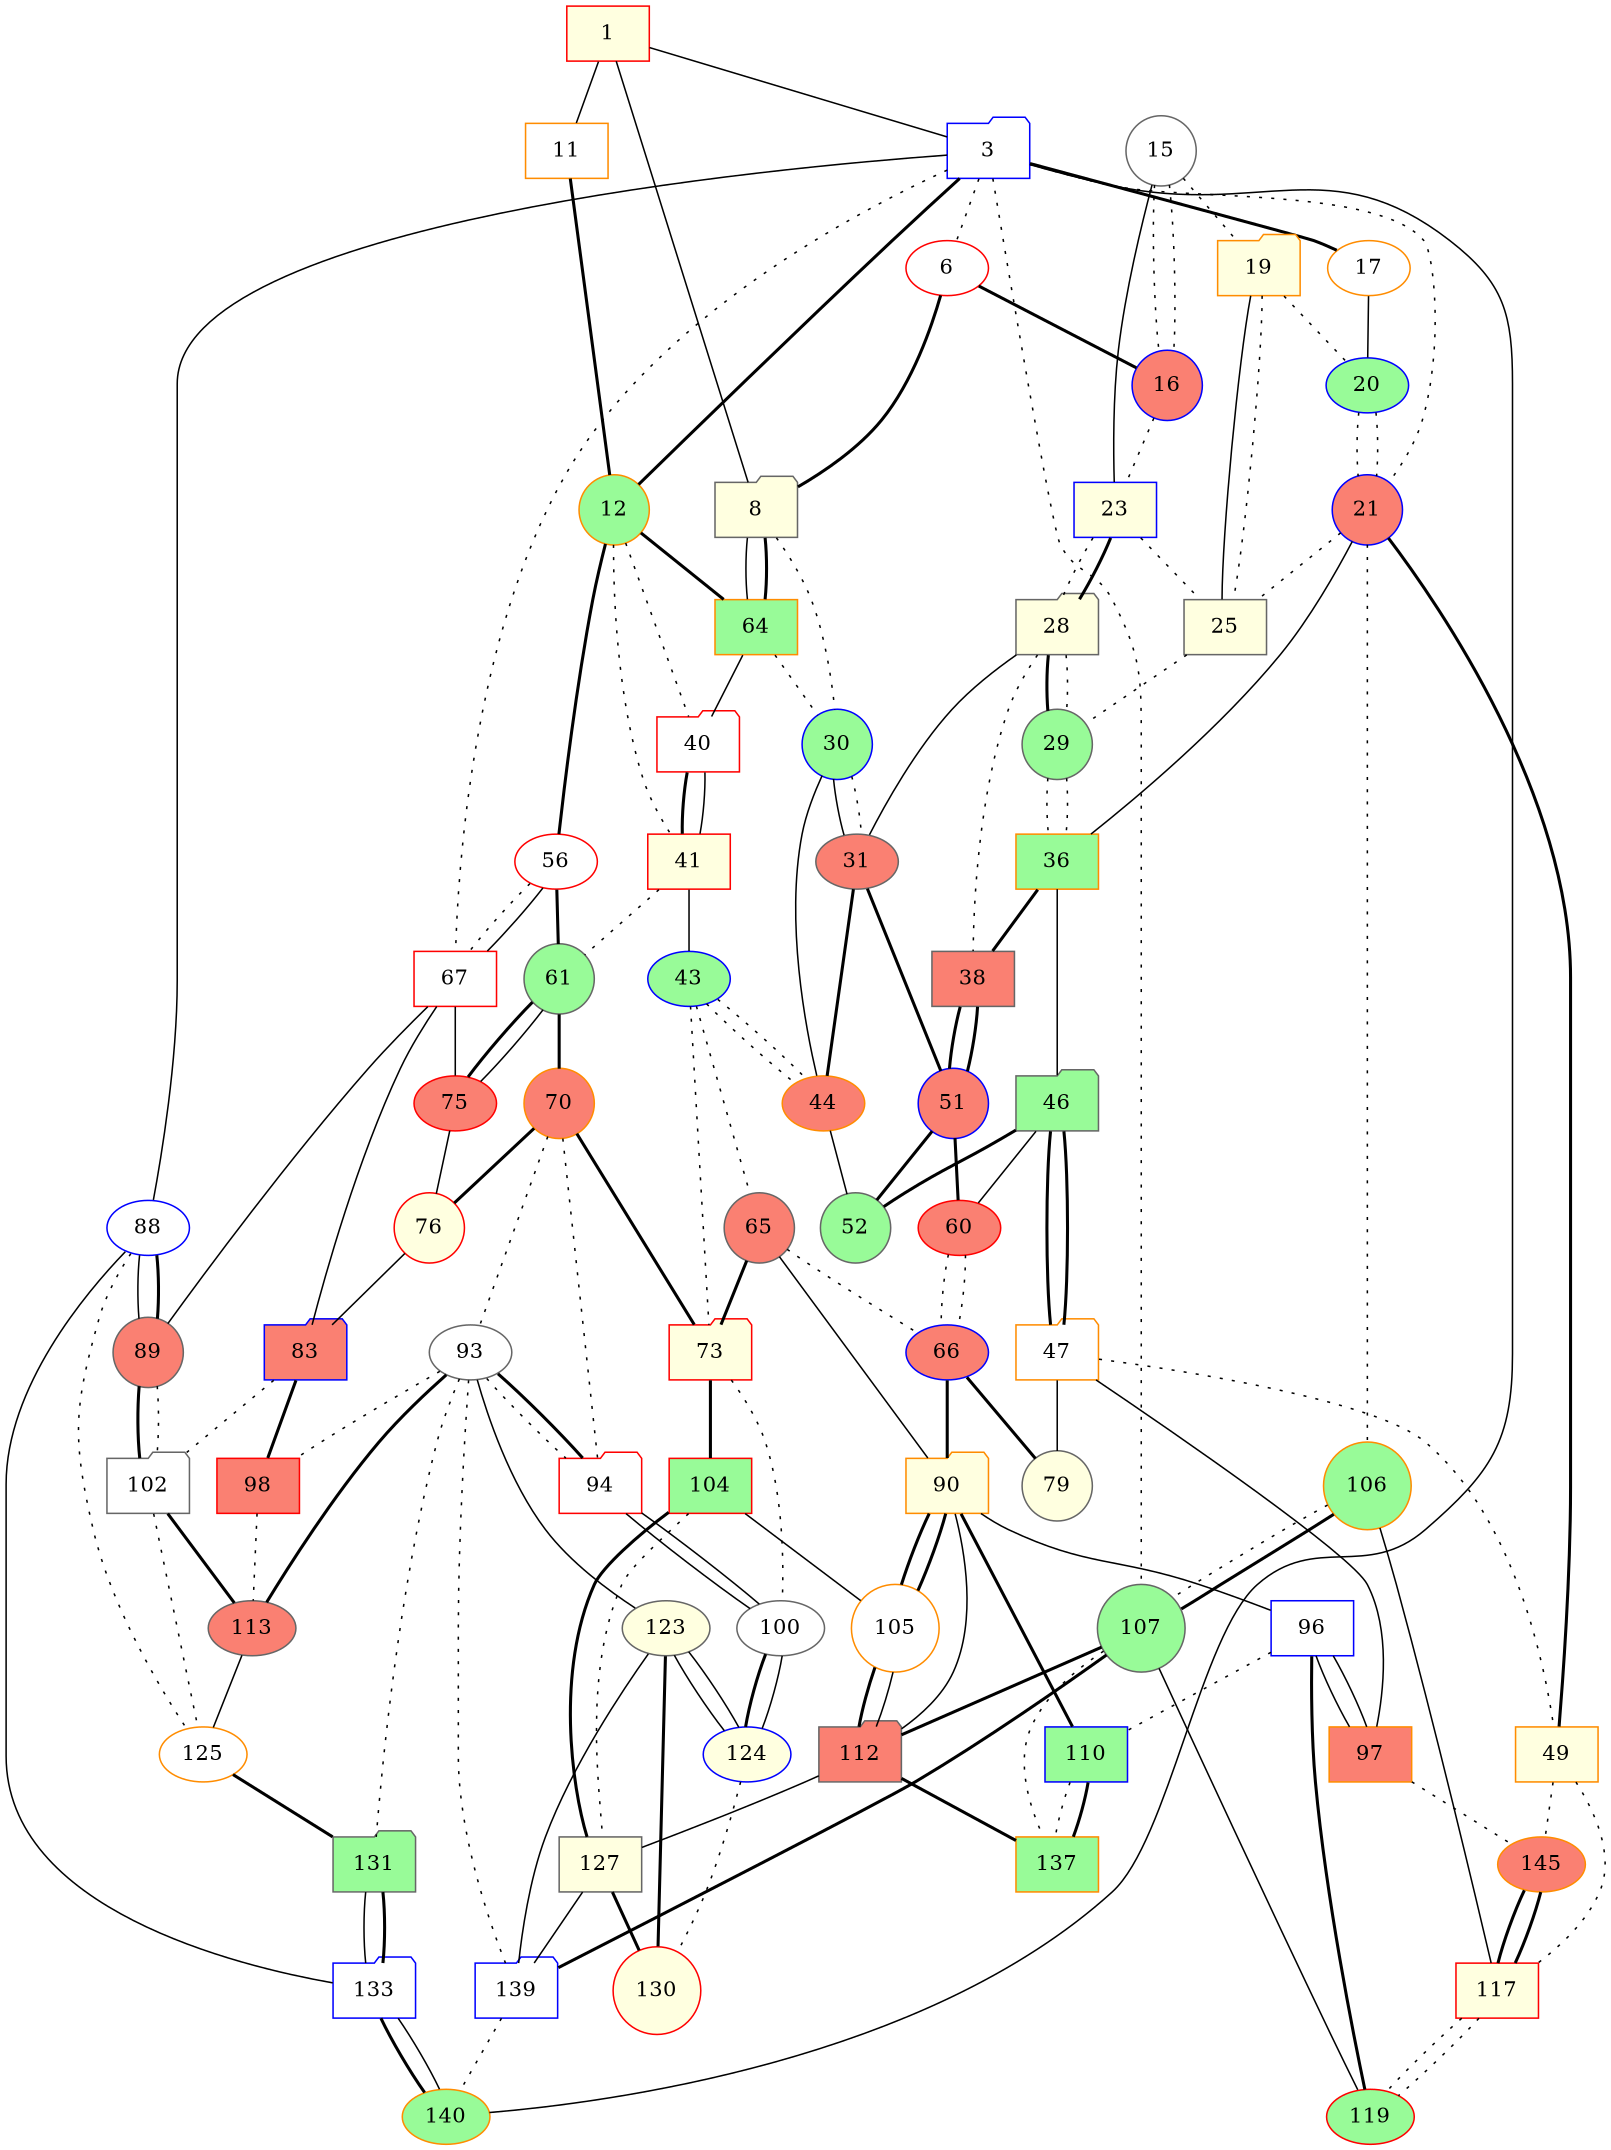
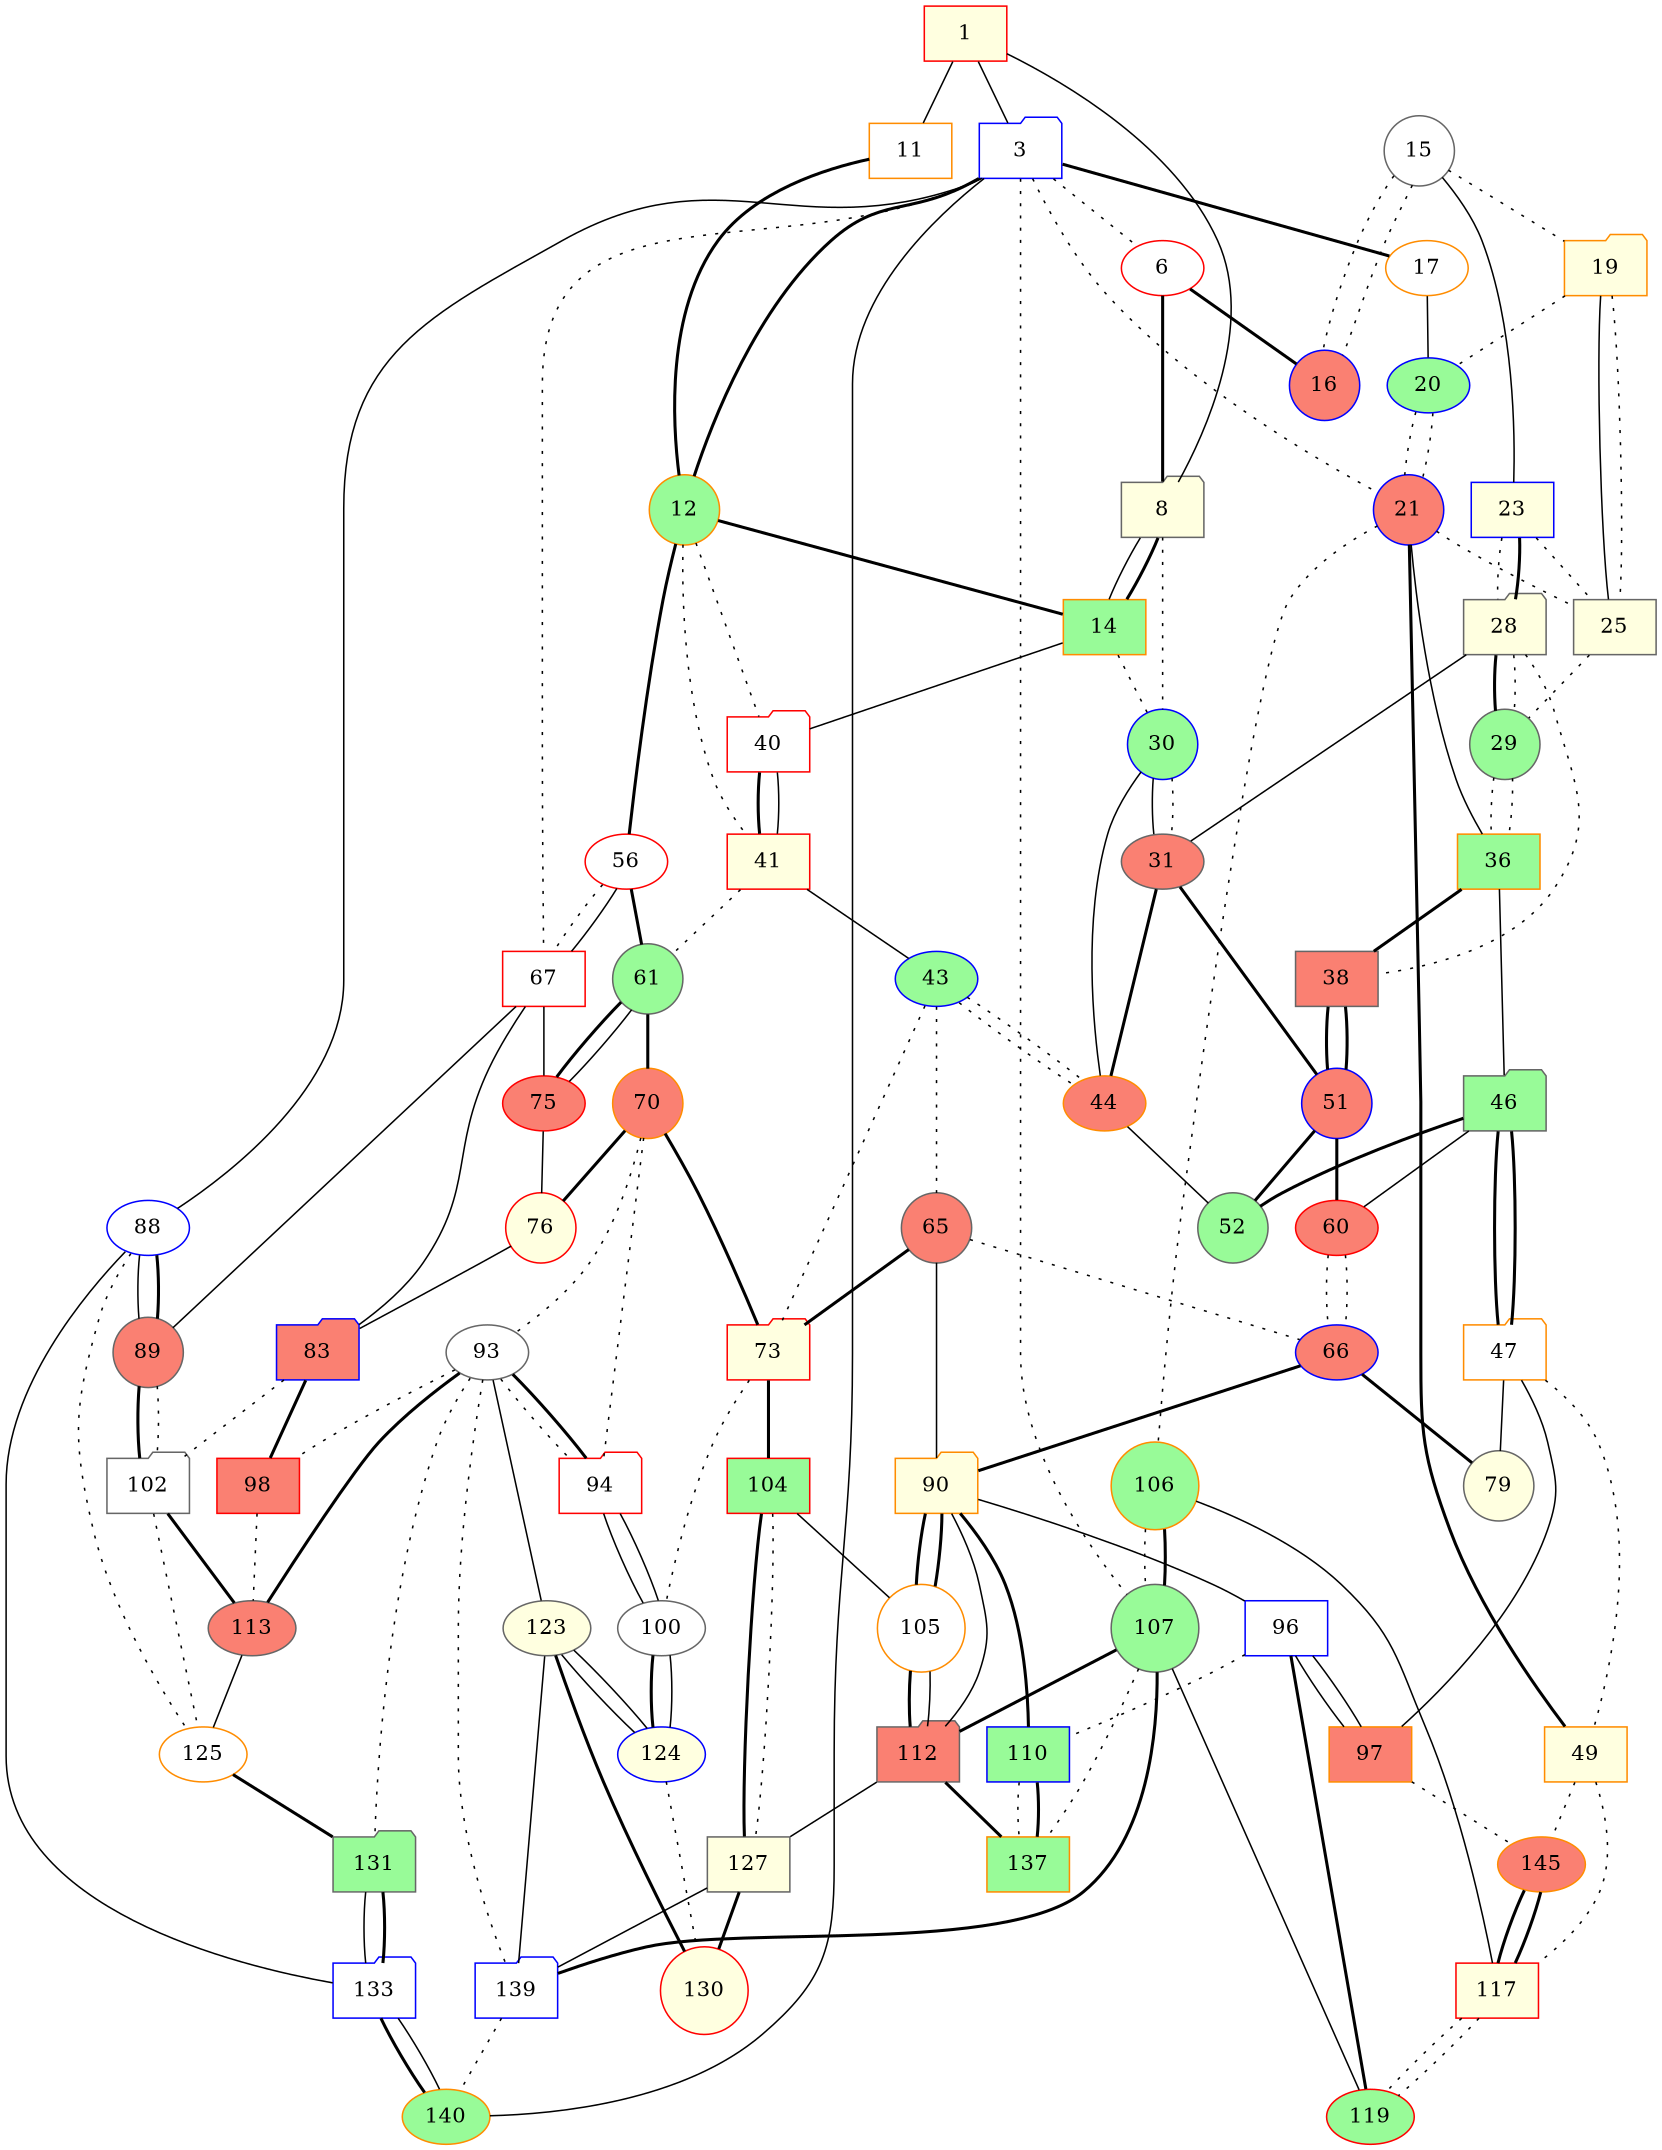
(1140, 450) -> none
(756, 627) -> (1105, 627)
